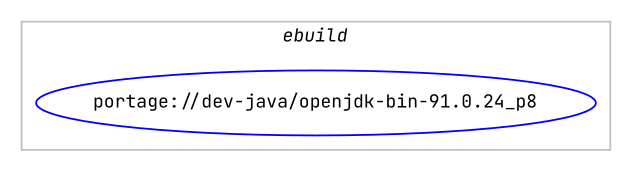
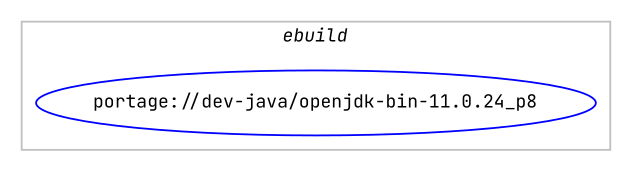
(316, 103) -> (316, 103)
